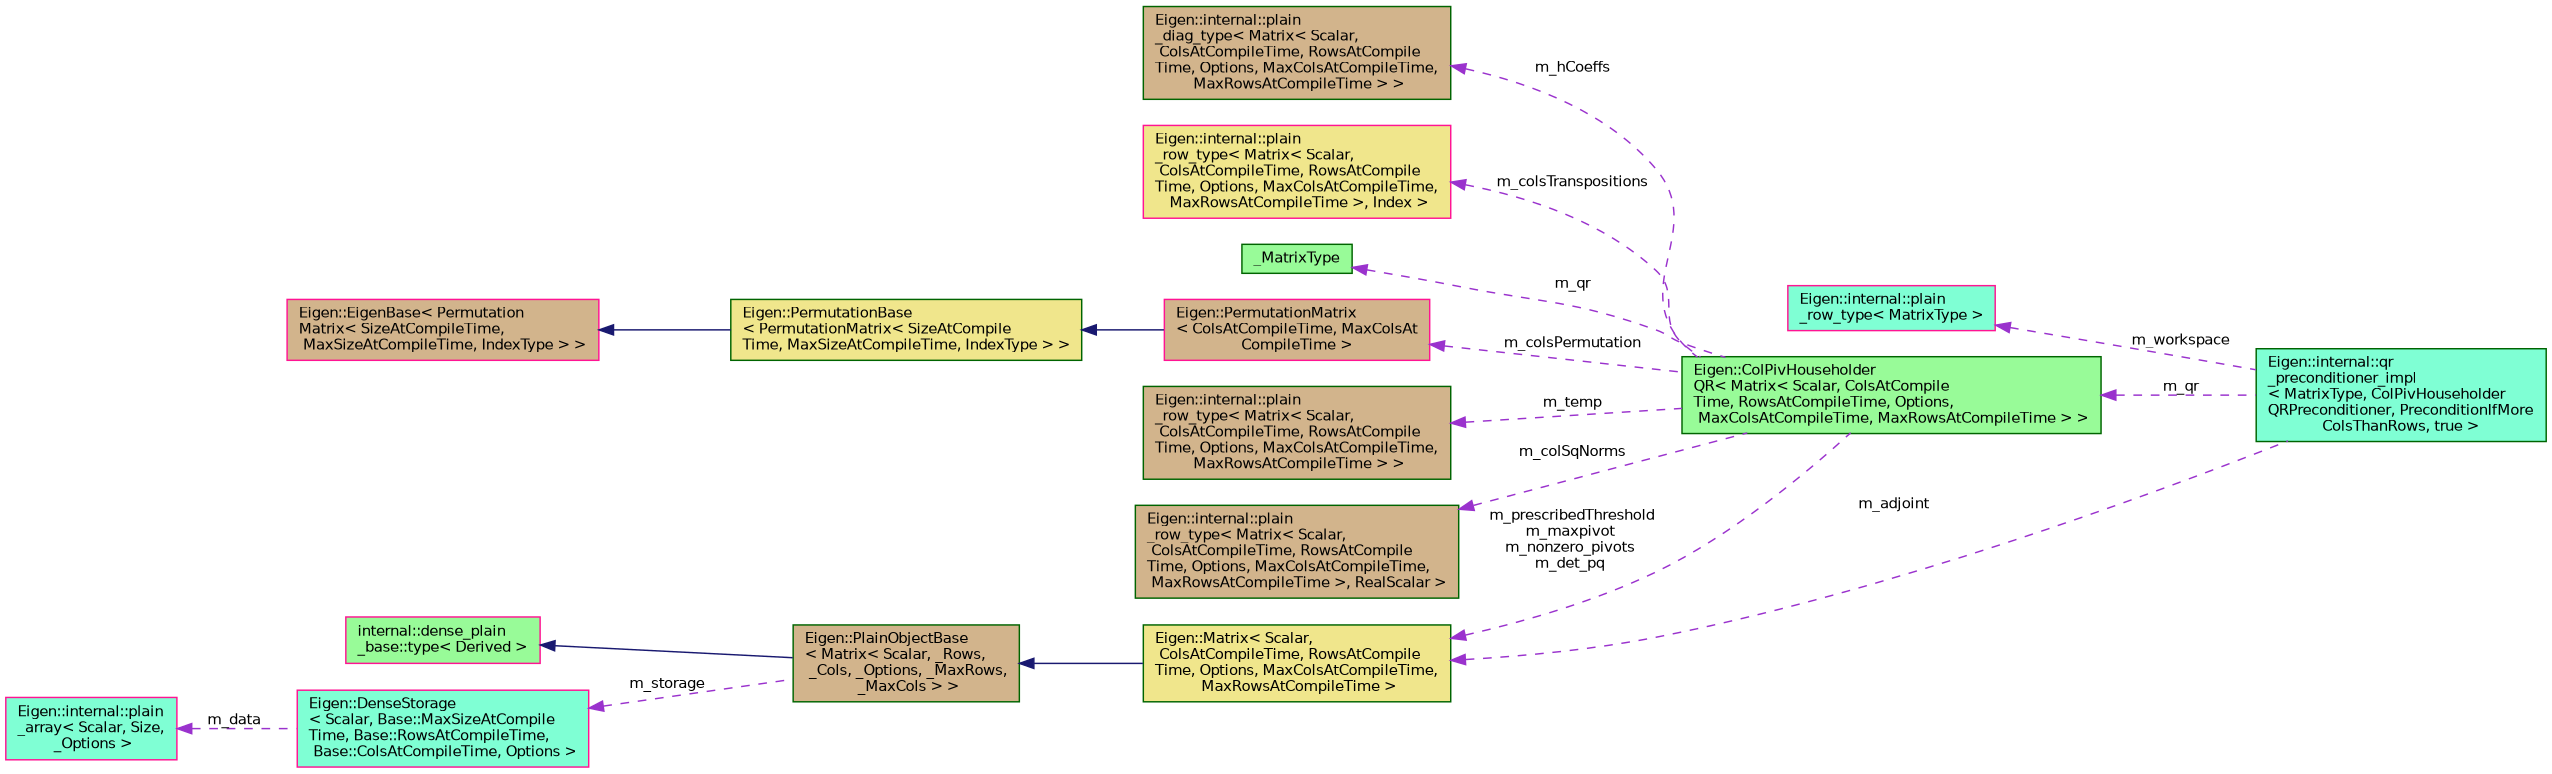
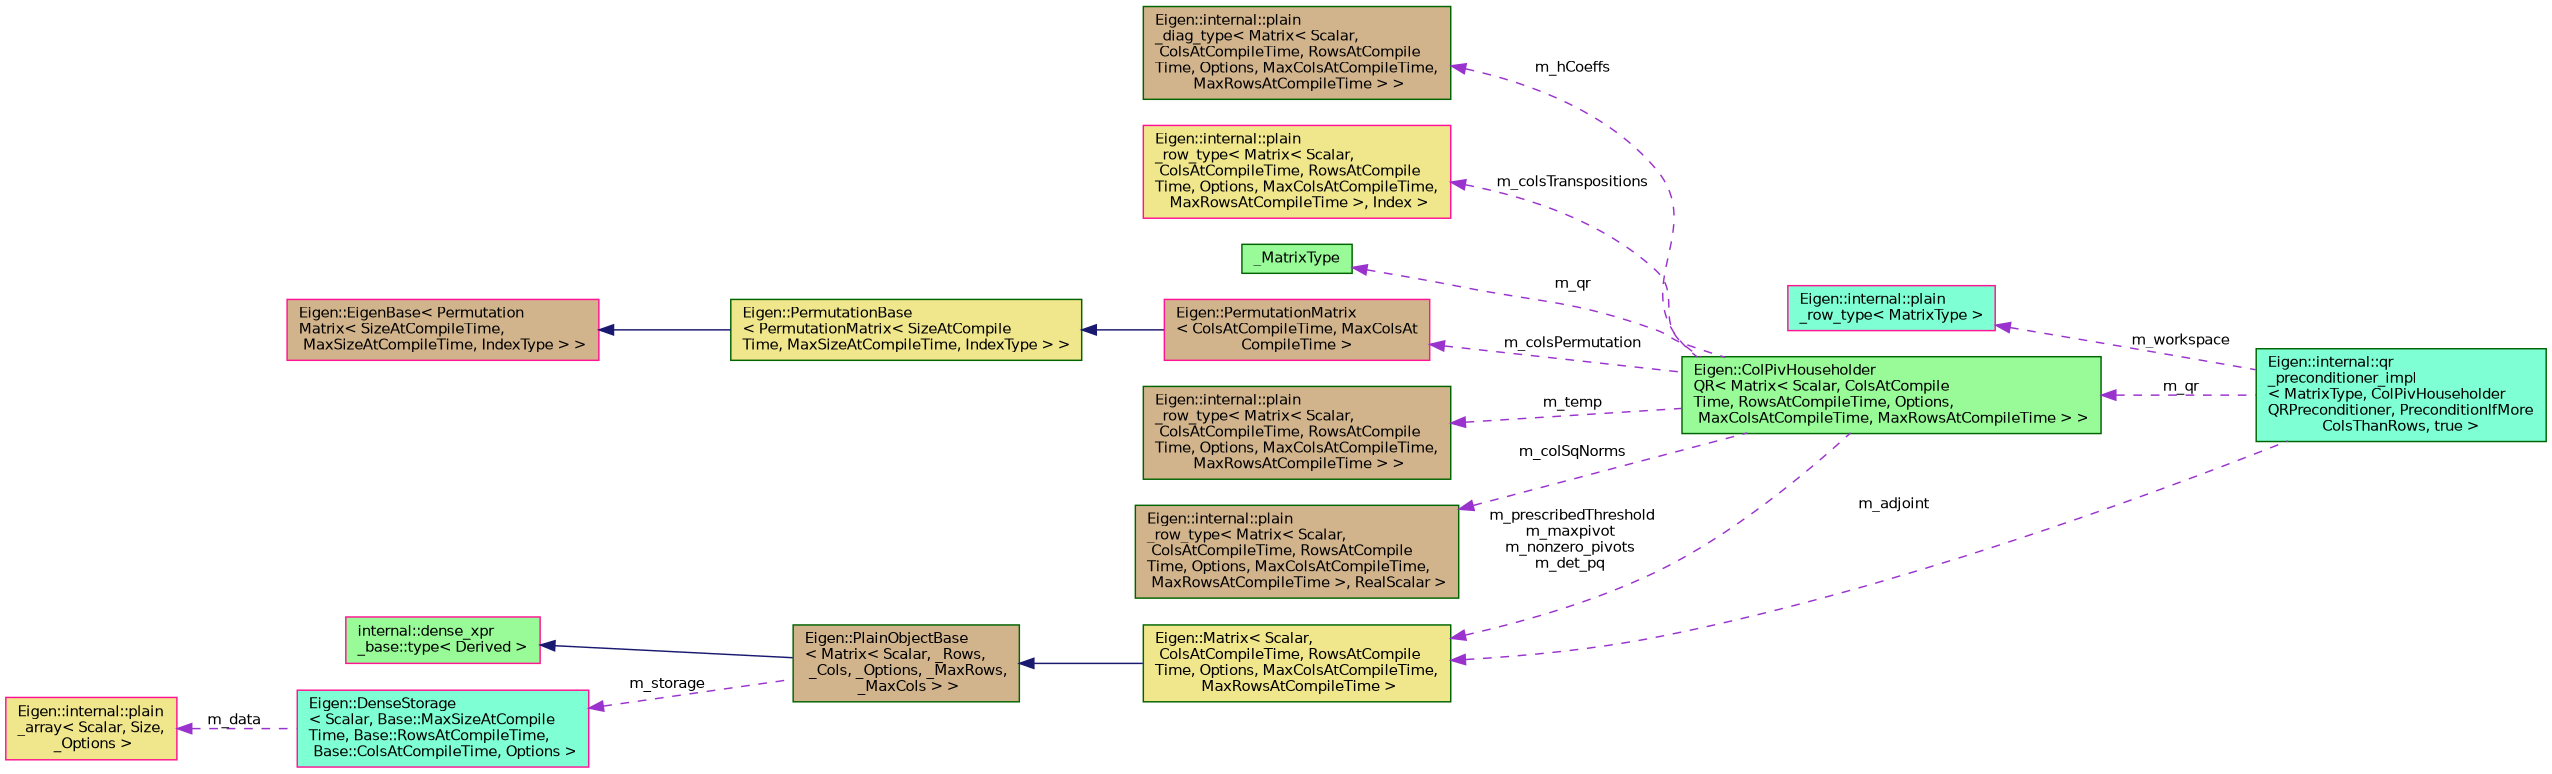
(443, 640) -> (443, 640)
(91, 729) -> (91, 729)
